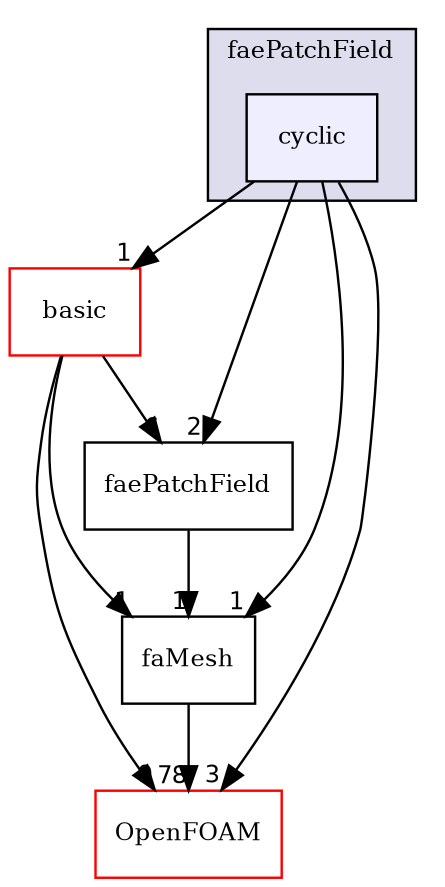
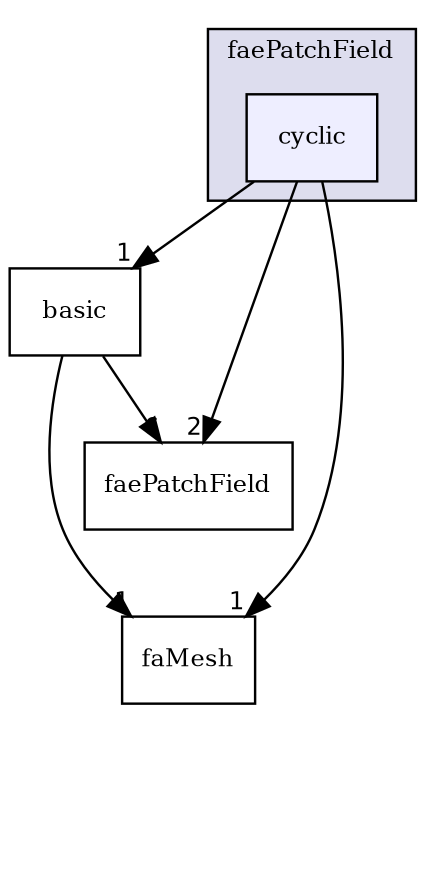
(75, 312) -> (75, 312)
(189, 561) -> none
(189, 834) -> none
